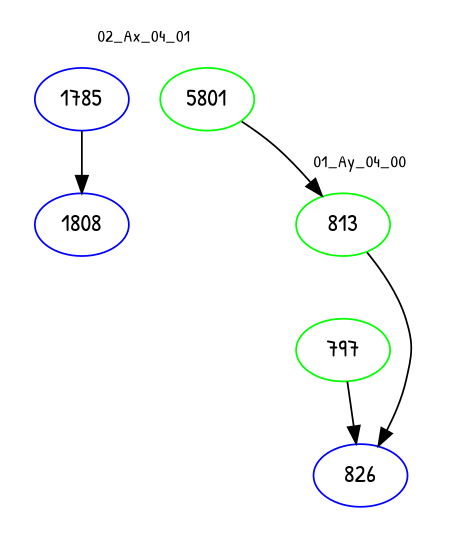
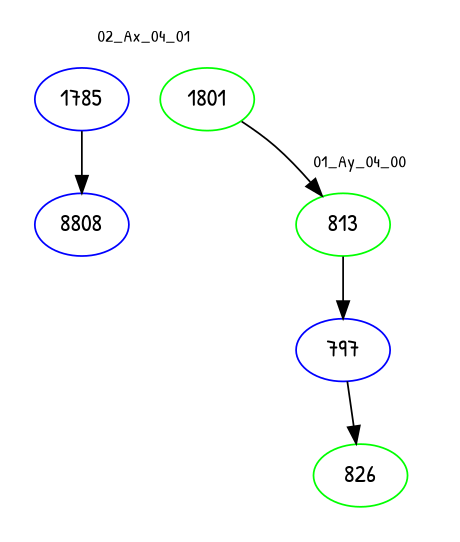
(207, 99) -> (207, 99)
(82, 225) -> (82, 225)
(410, 338) -> (343, 279)
(343, 350) -> (343, 350)
(361, 475) -> (361, 475)
